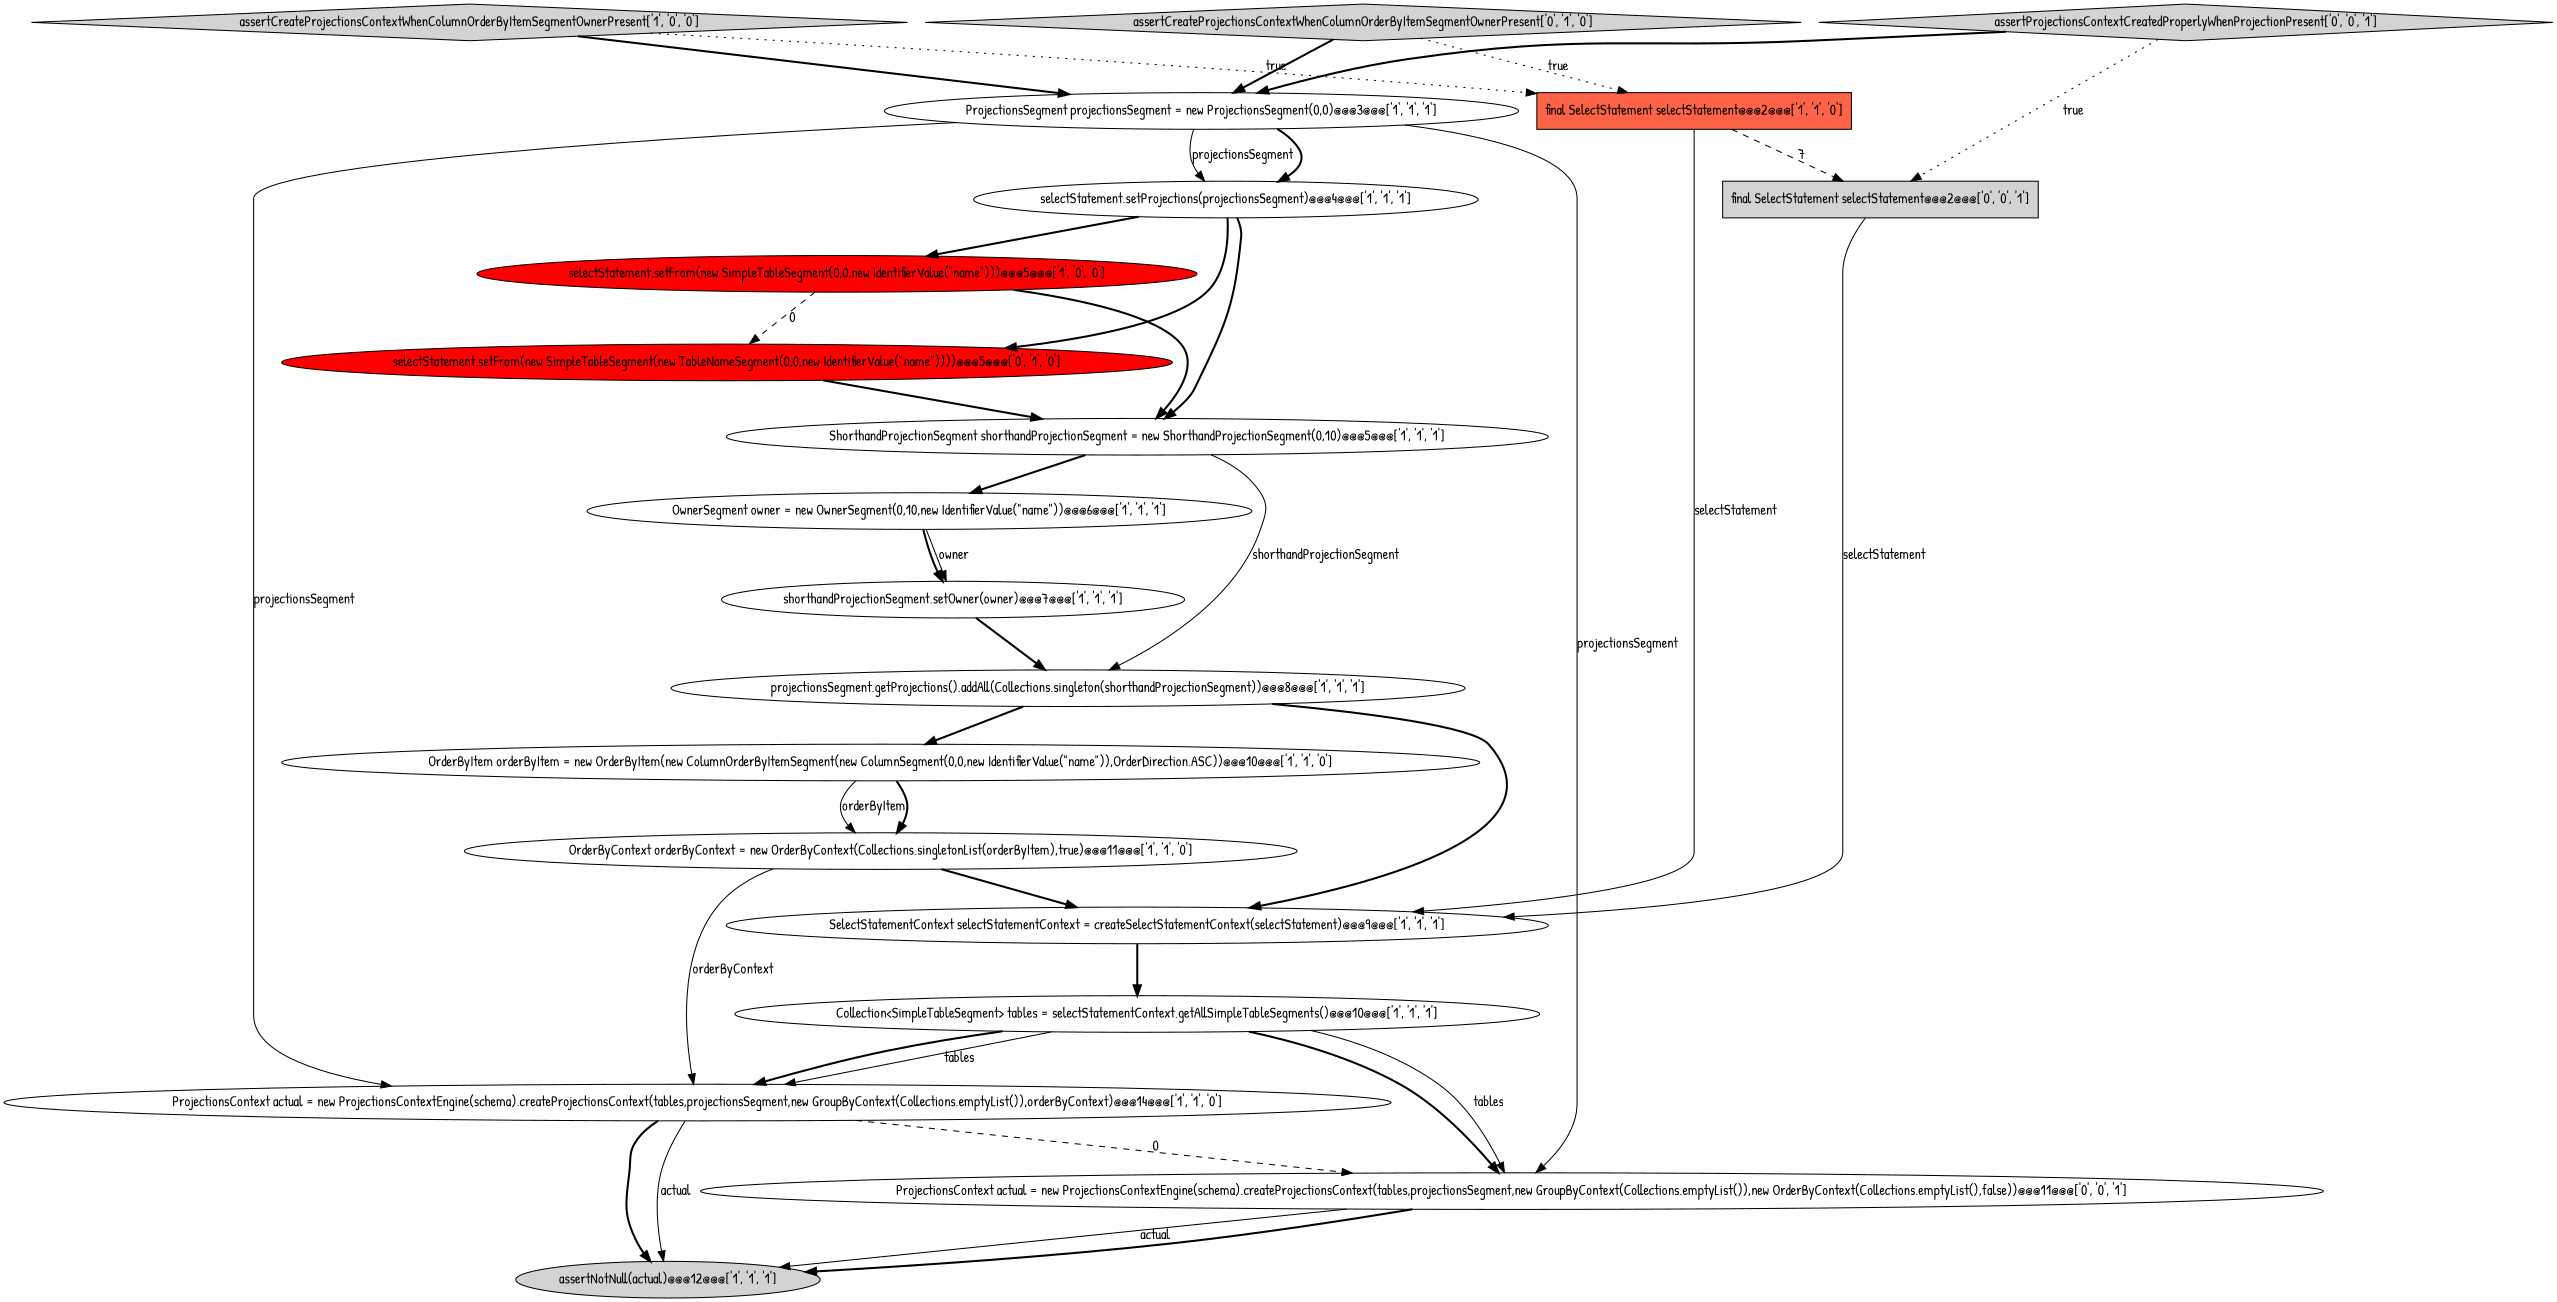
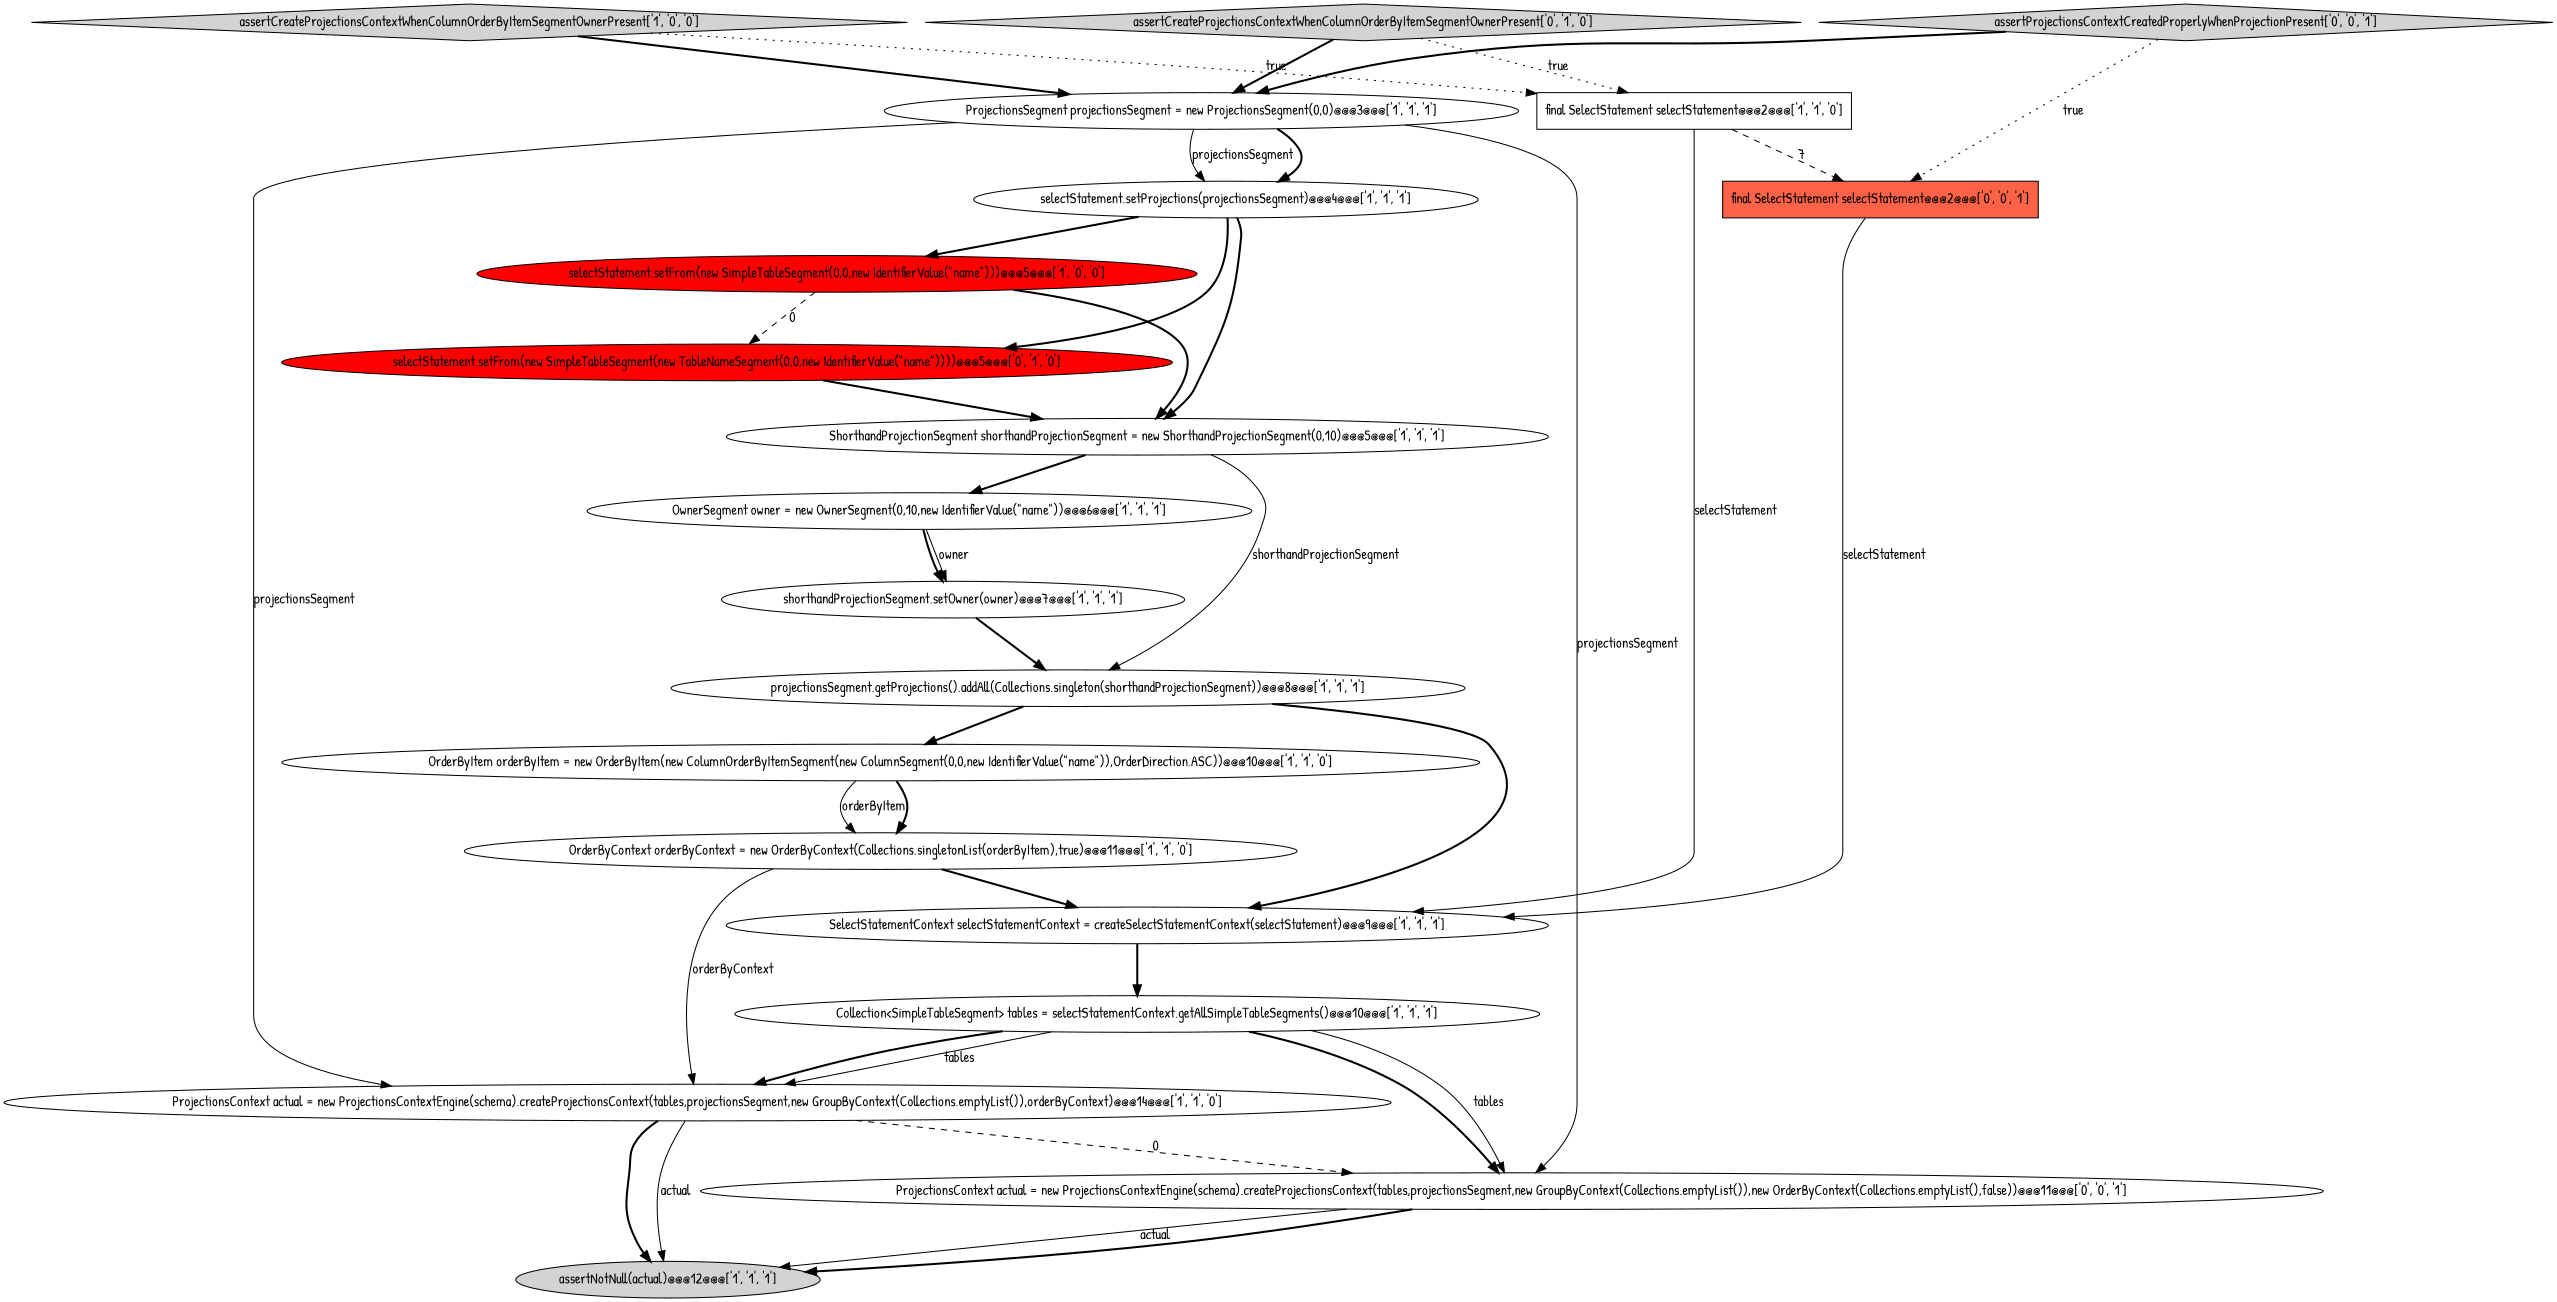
(1694, 111) -> (1694, 111)
(1880, 200) -> (1880, 200)
